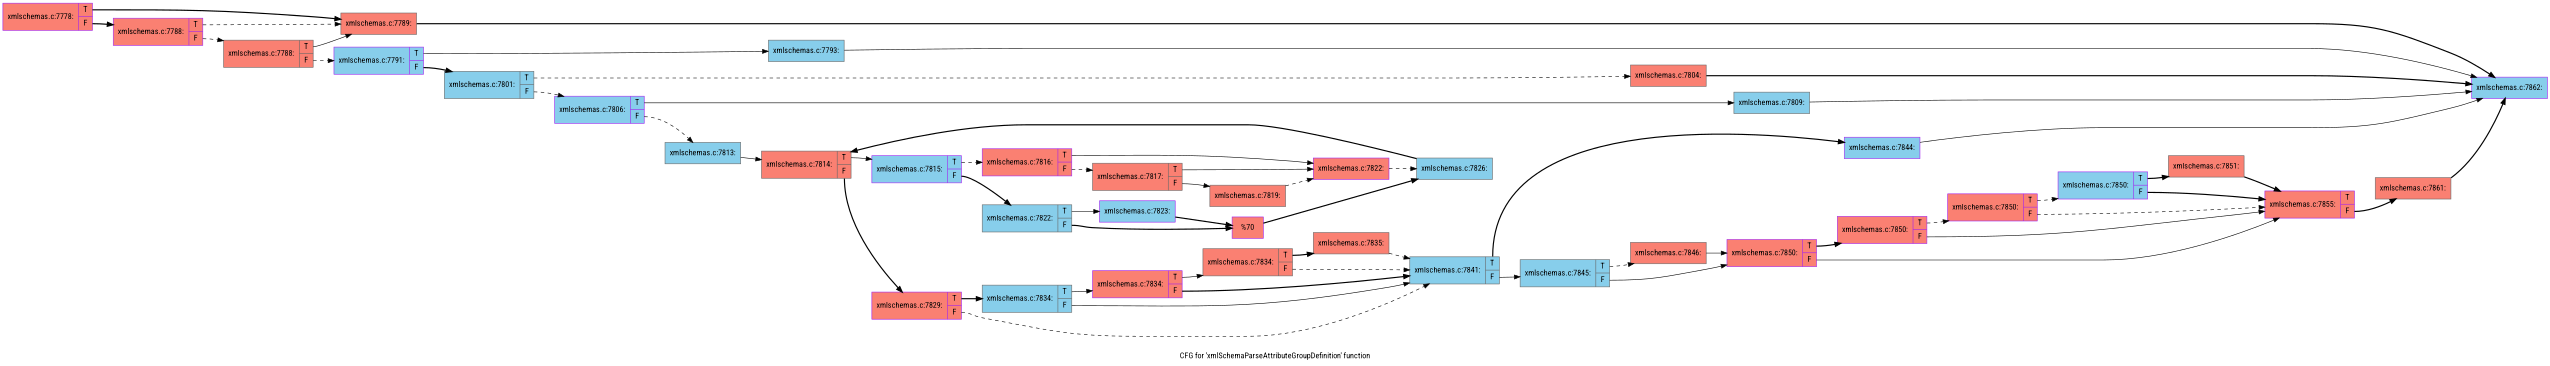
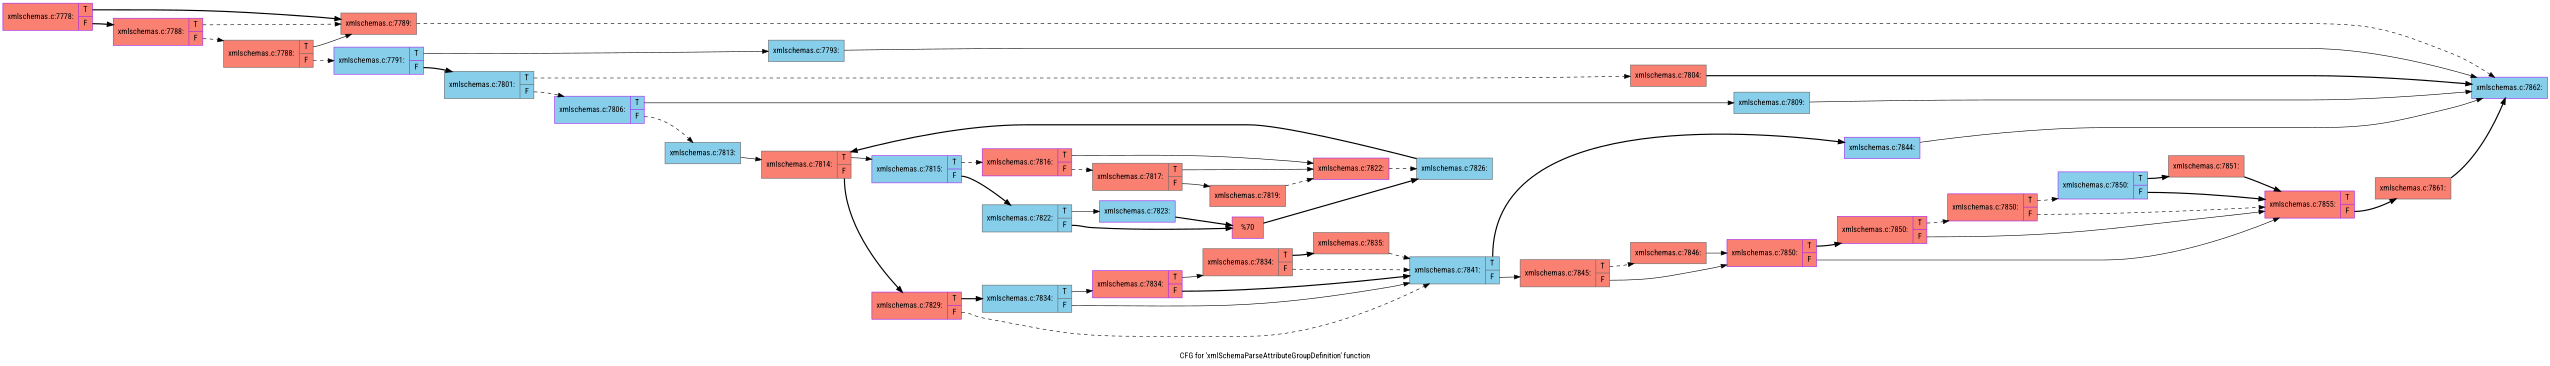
(1458, 24) -> (1458, 24)
(1565, 273) -> (1565, 273)
